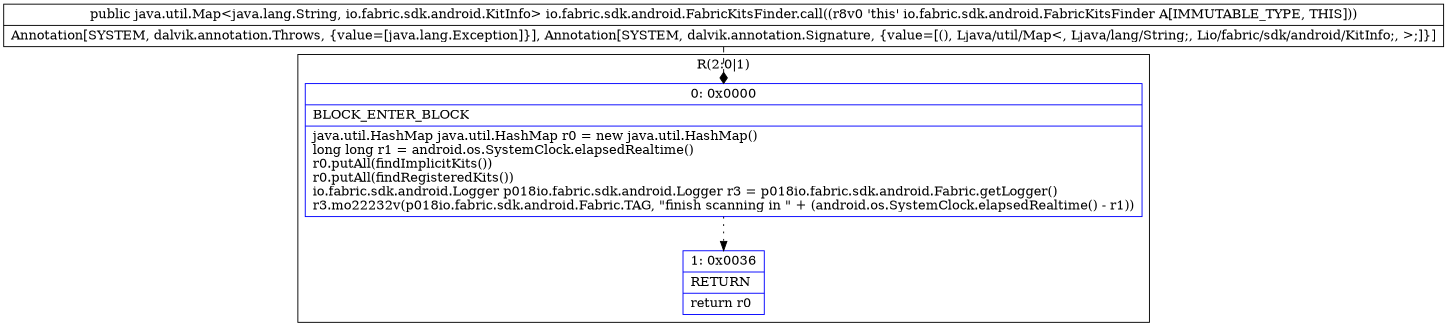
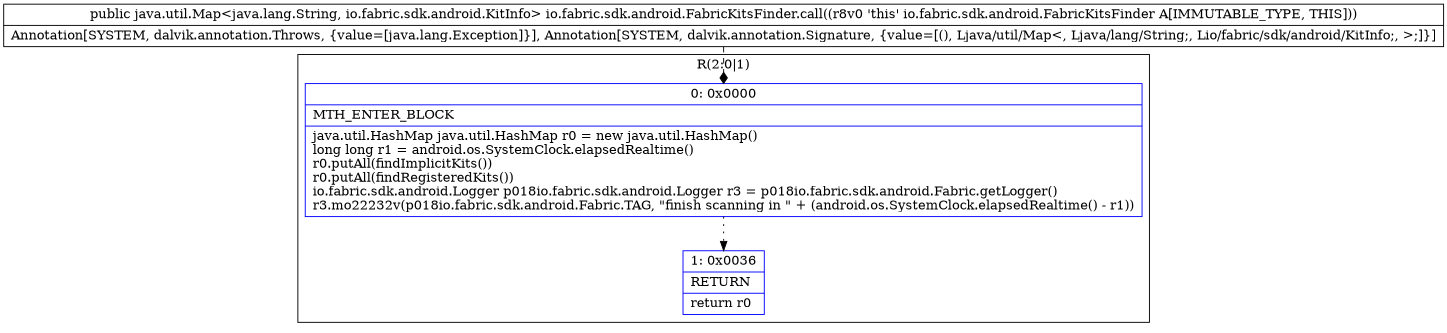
(391, 115) -> (384, 115)
